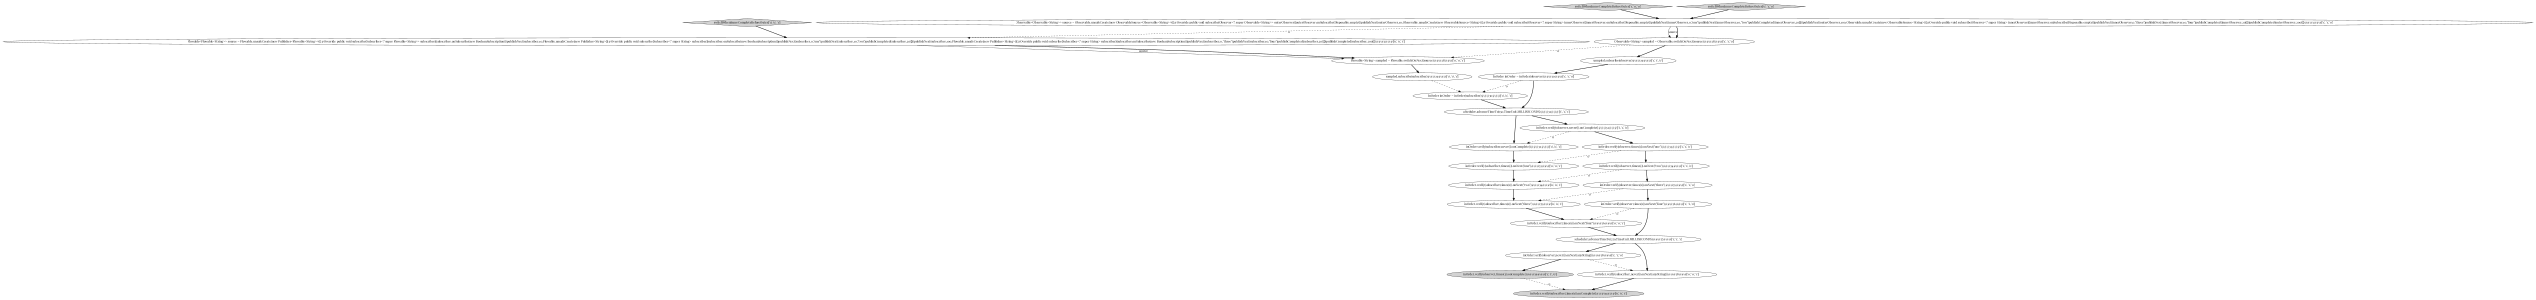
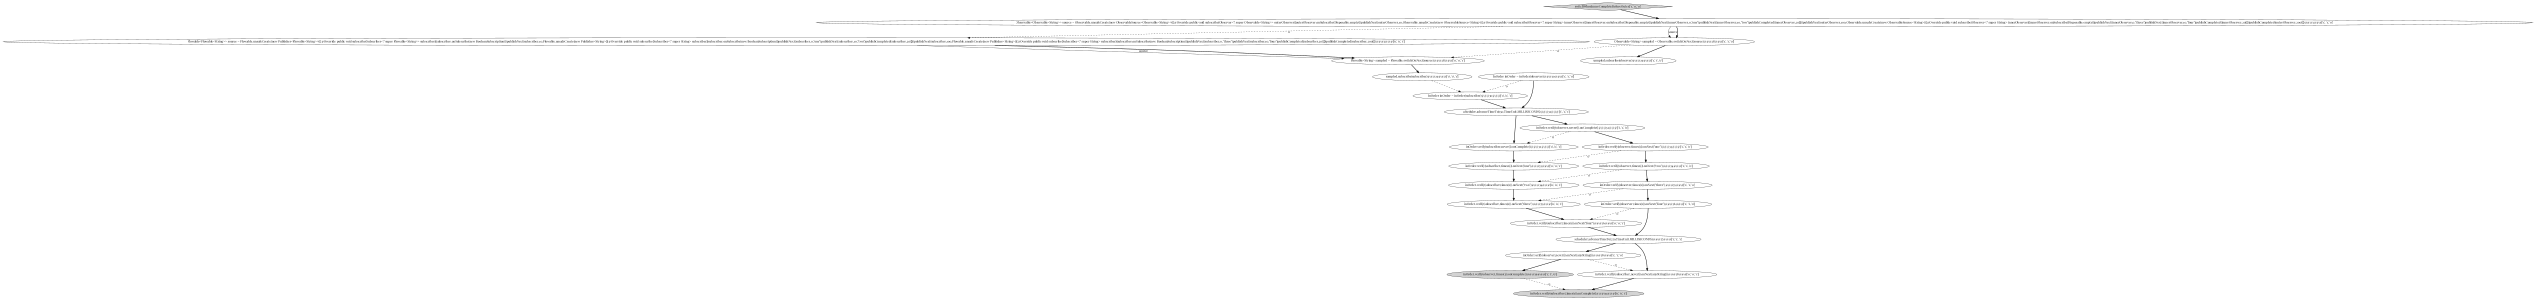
(1741, 7) -> none
(747, 23) -> none
(1582, 69) -> none
